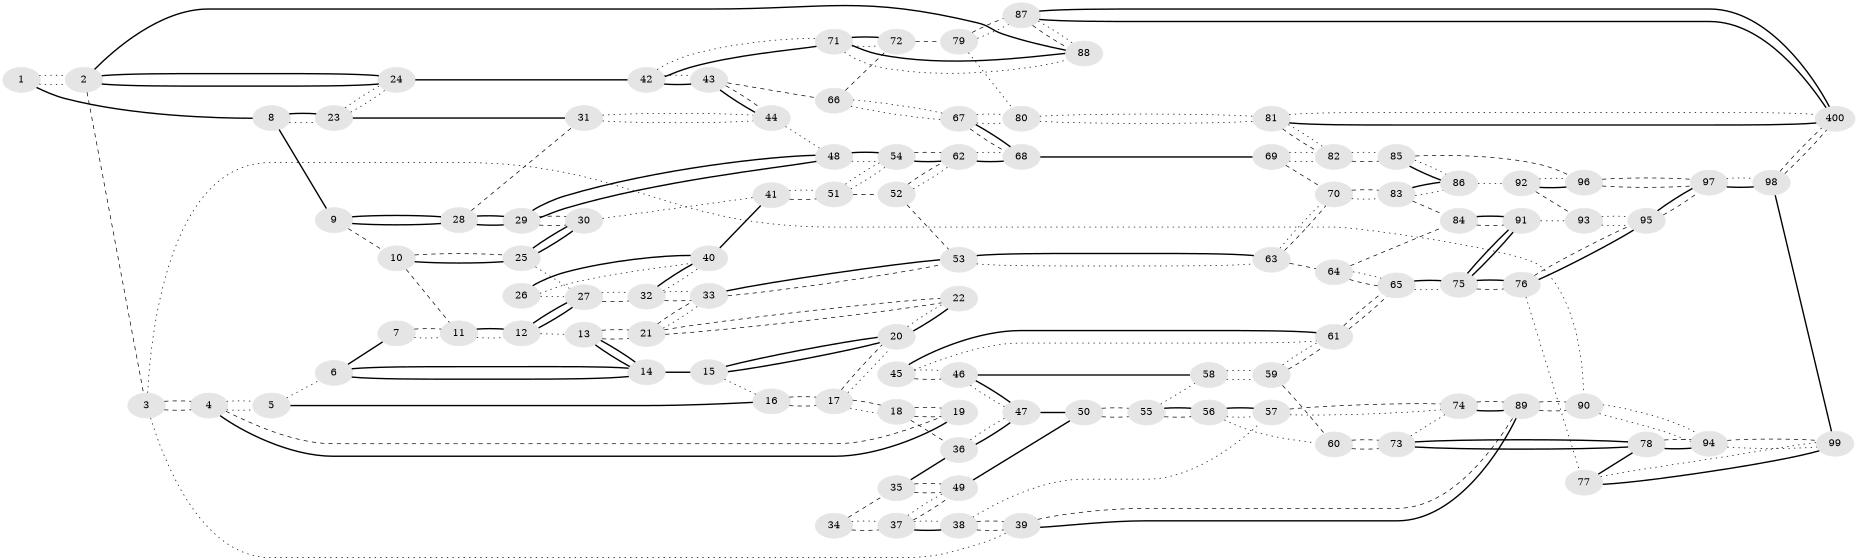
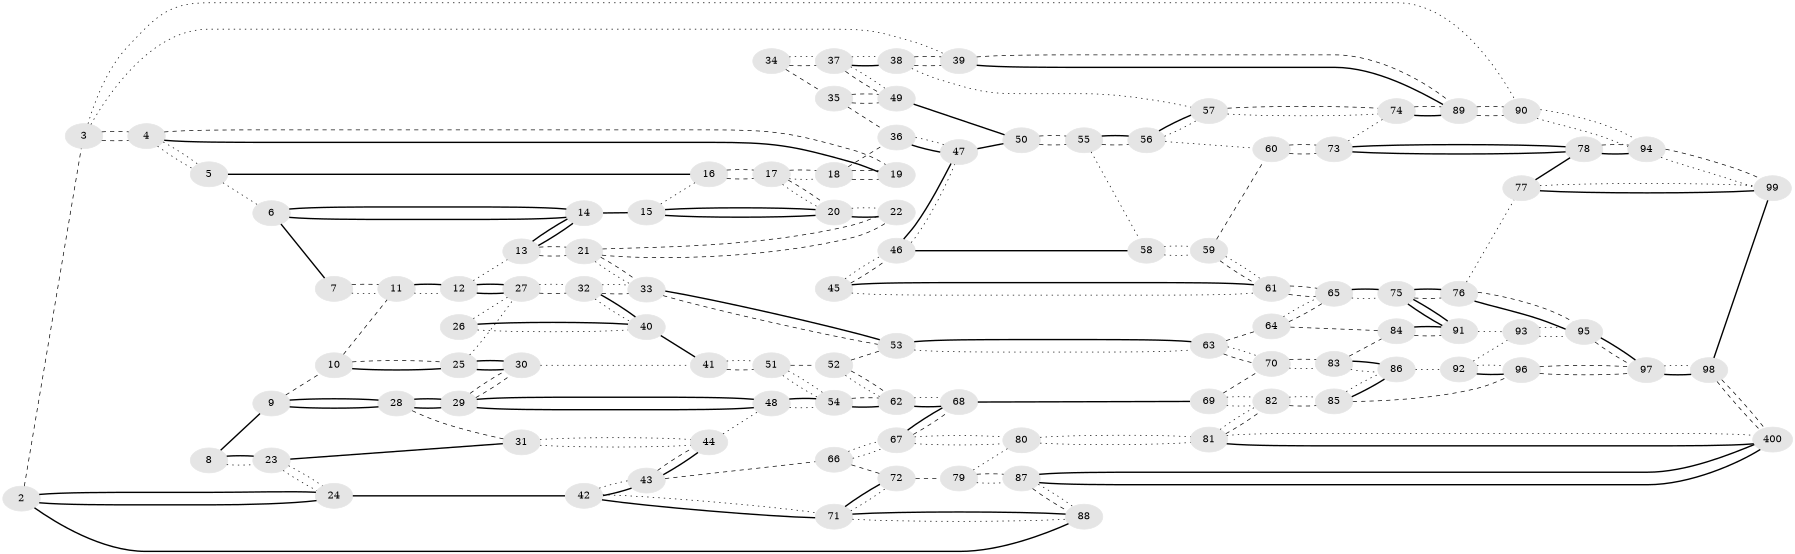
(22, 80) -> none
(1553, 202) -> (1490, 351)
(928, 469) -> (865, 118)
